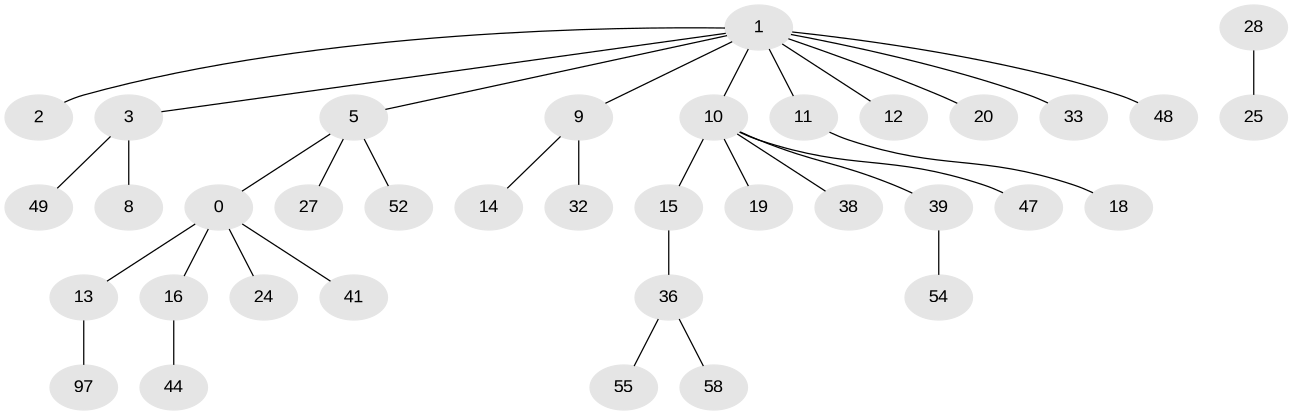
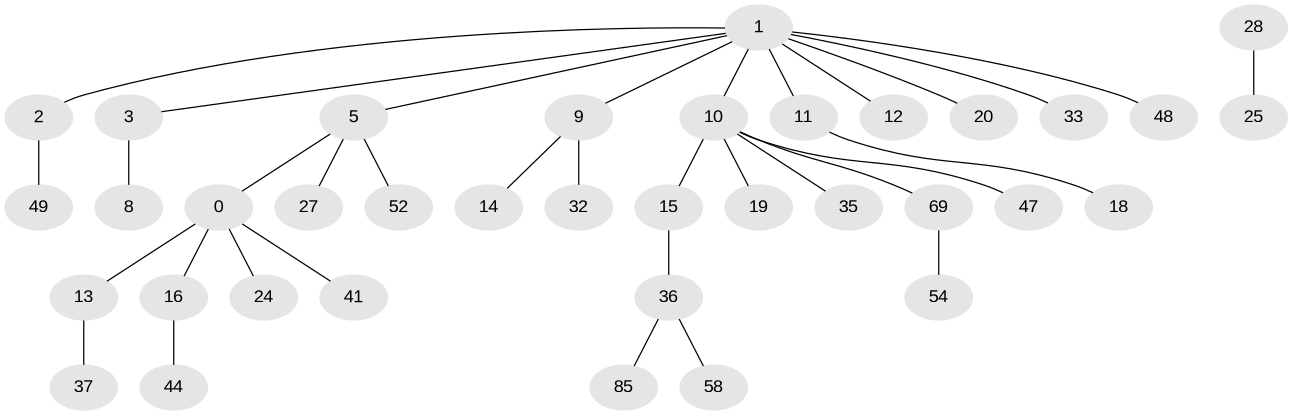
(84, 162) -> (39, 163)
(849, 208) -> (849, 208)
(939, 208) -> (939, 208)
(84, 388) -> (84, 388)
(624, 388) -> (624, 388)
